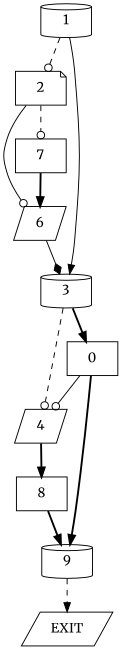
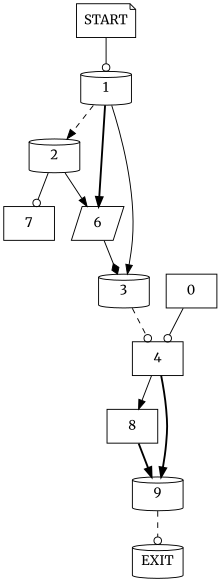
none -> (106, 21)
(55, 51) -> (83, 118)
(41, 88) -> (54, 156)
(41, 118) -> (43, 186)
(4, 152) -> (73, 186)
(40, 185) -> (102, 151)
(78, 321) -> none
(41, 426) -> (158, 359)
(41, 455) -> (147, 388)
(83, 456) -> (167, 422)
(67, 591) -> (158, 524)
(67, 629) -> (158, 561)
